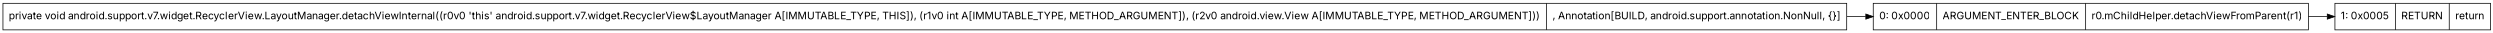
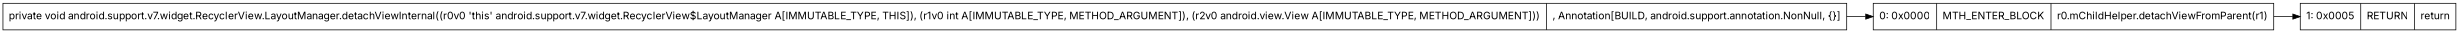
(2011, 16) -> (1994, 16)
